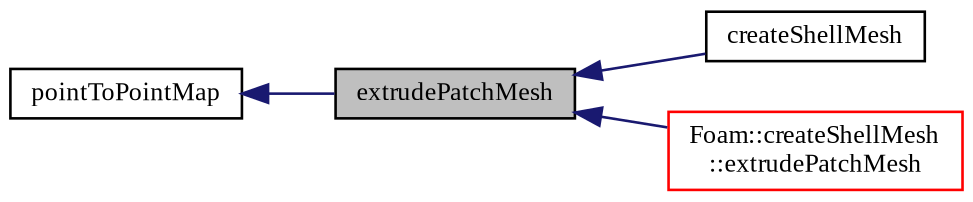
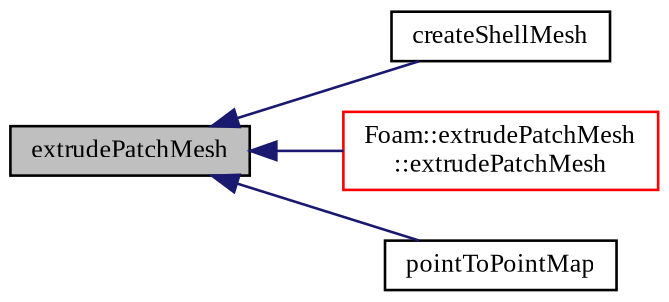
(301, 94) -> (328, 212)
(816, 151) -> (501, 151)
